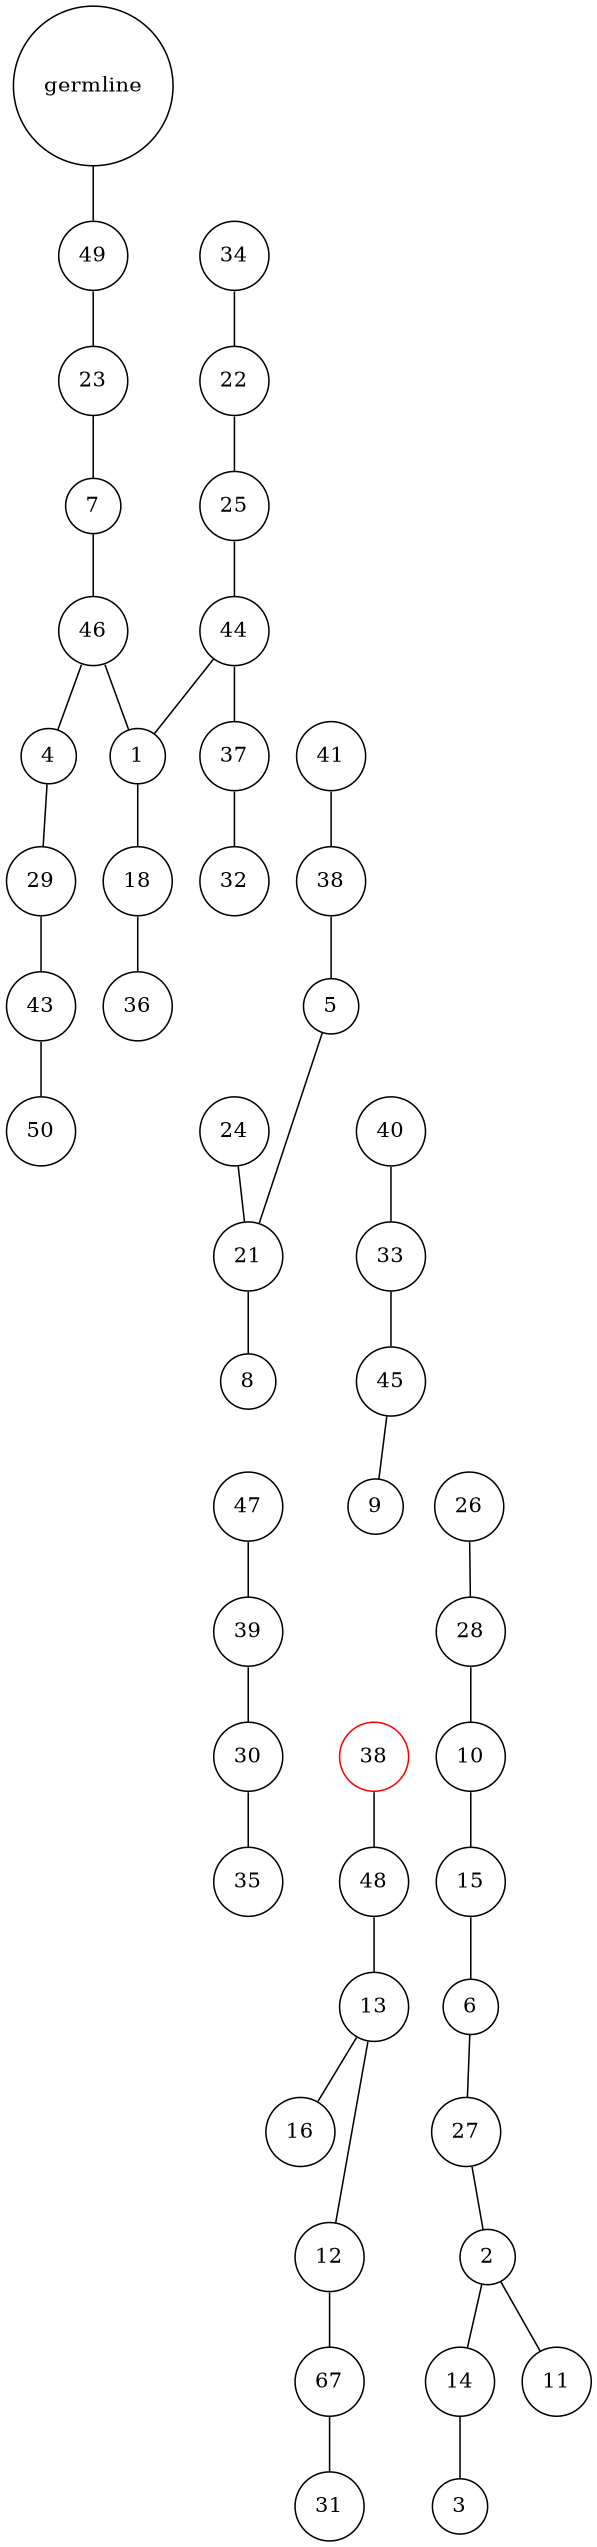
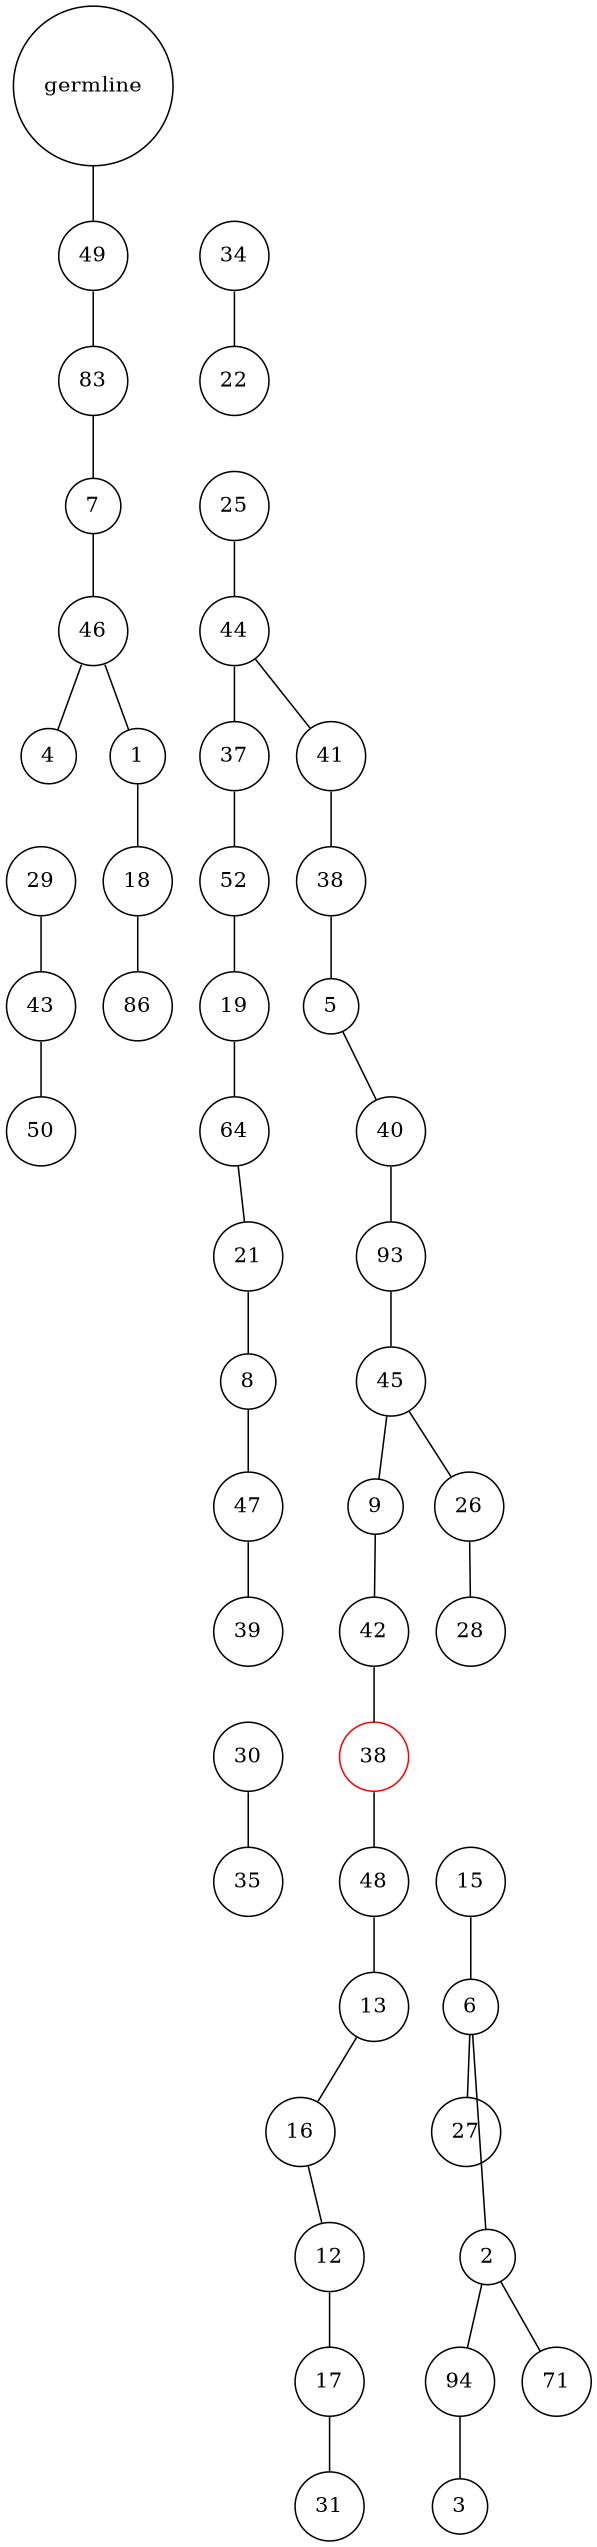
(93, 381) -> (93, 381)
(234, 444) -> none
(184, 697) -> (283, 694)
(45, 815) -> none
(234, 881) -> (234, 881)
(138, 1006) -> (138, 1006)
none -> (234, 1006)
(291, 1128) -> (360, 1066)
(234, 1131) -> (234, 1131)
(391, 1256) -> (391, 1256)
none -> (248, 1441)
none -> (430, 1444)
none -> (374, 1632)
(248, 1695) -> none
(471, 1757) -> none
(352, 2132) -> (315, 2194)
(478, 2198) -> (479, 2132)
(330, 2382) -> (330, 2382)
(460, 2382) -> (460, 2382)
(557, 2382) -> (557, 2382)
